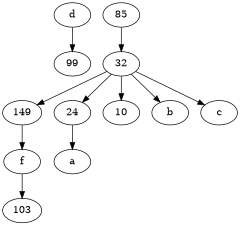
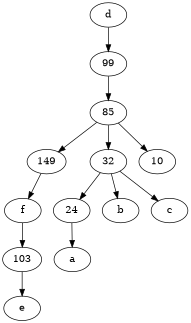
none -> (108, 85)
(121, 85) -> (130, 135)
(75, 87) -> (80, 135)
none -> (22, 308)
